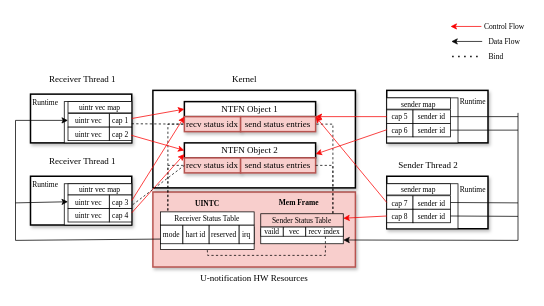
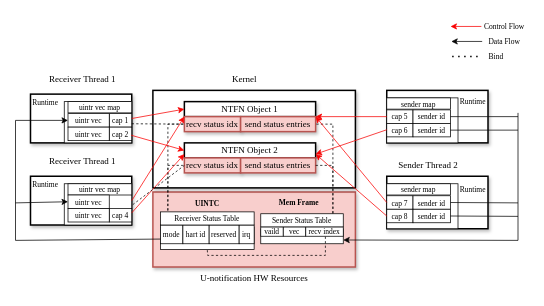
(120, 202) -> none
(367, 217) -> (352, 186)
(302, 220) -> (302, 220)
